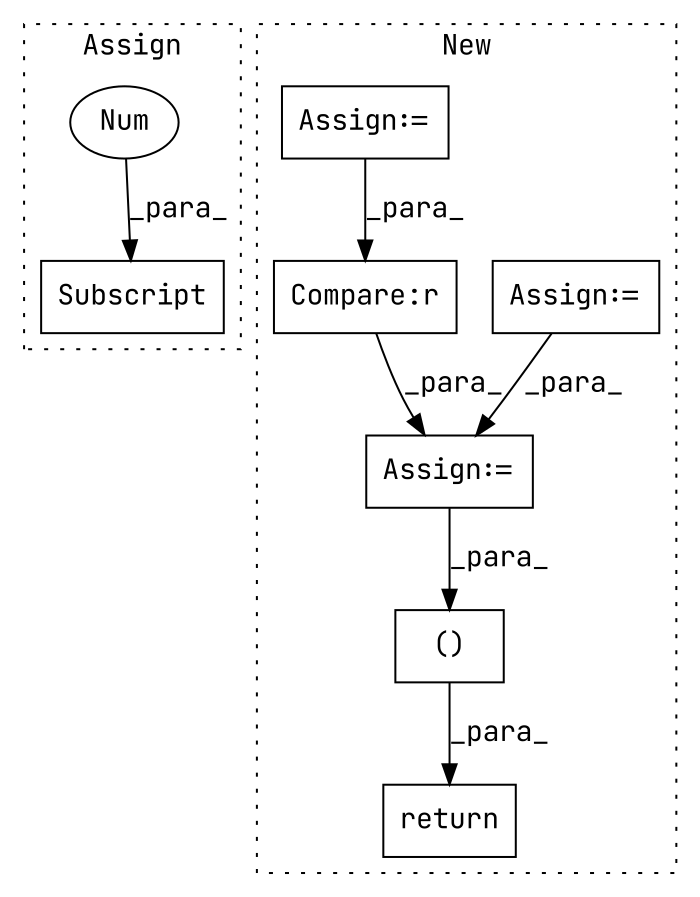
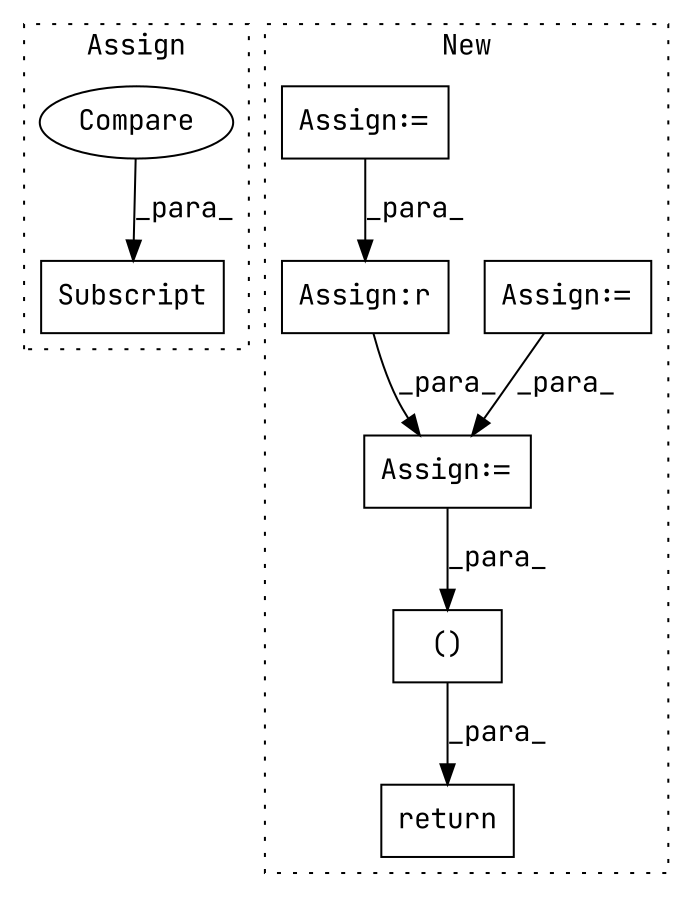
(124, 122) -> (136, 122)
(365, 297) -> (365, 297)
